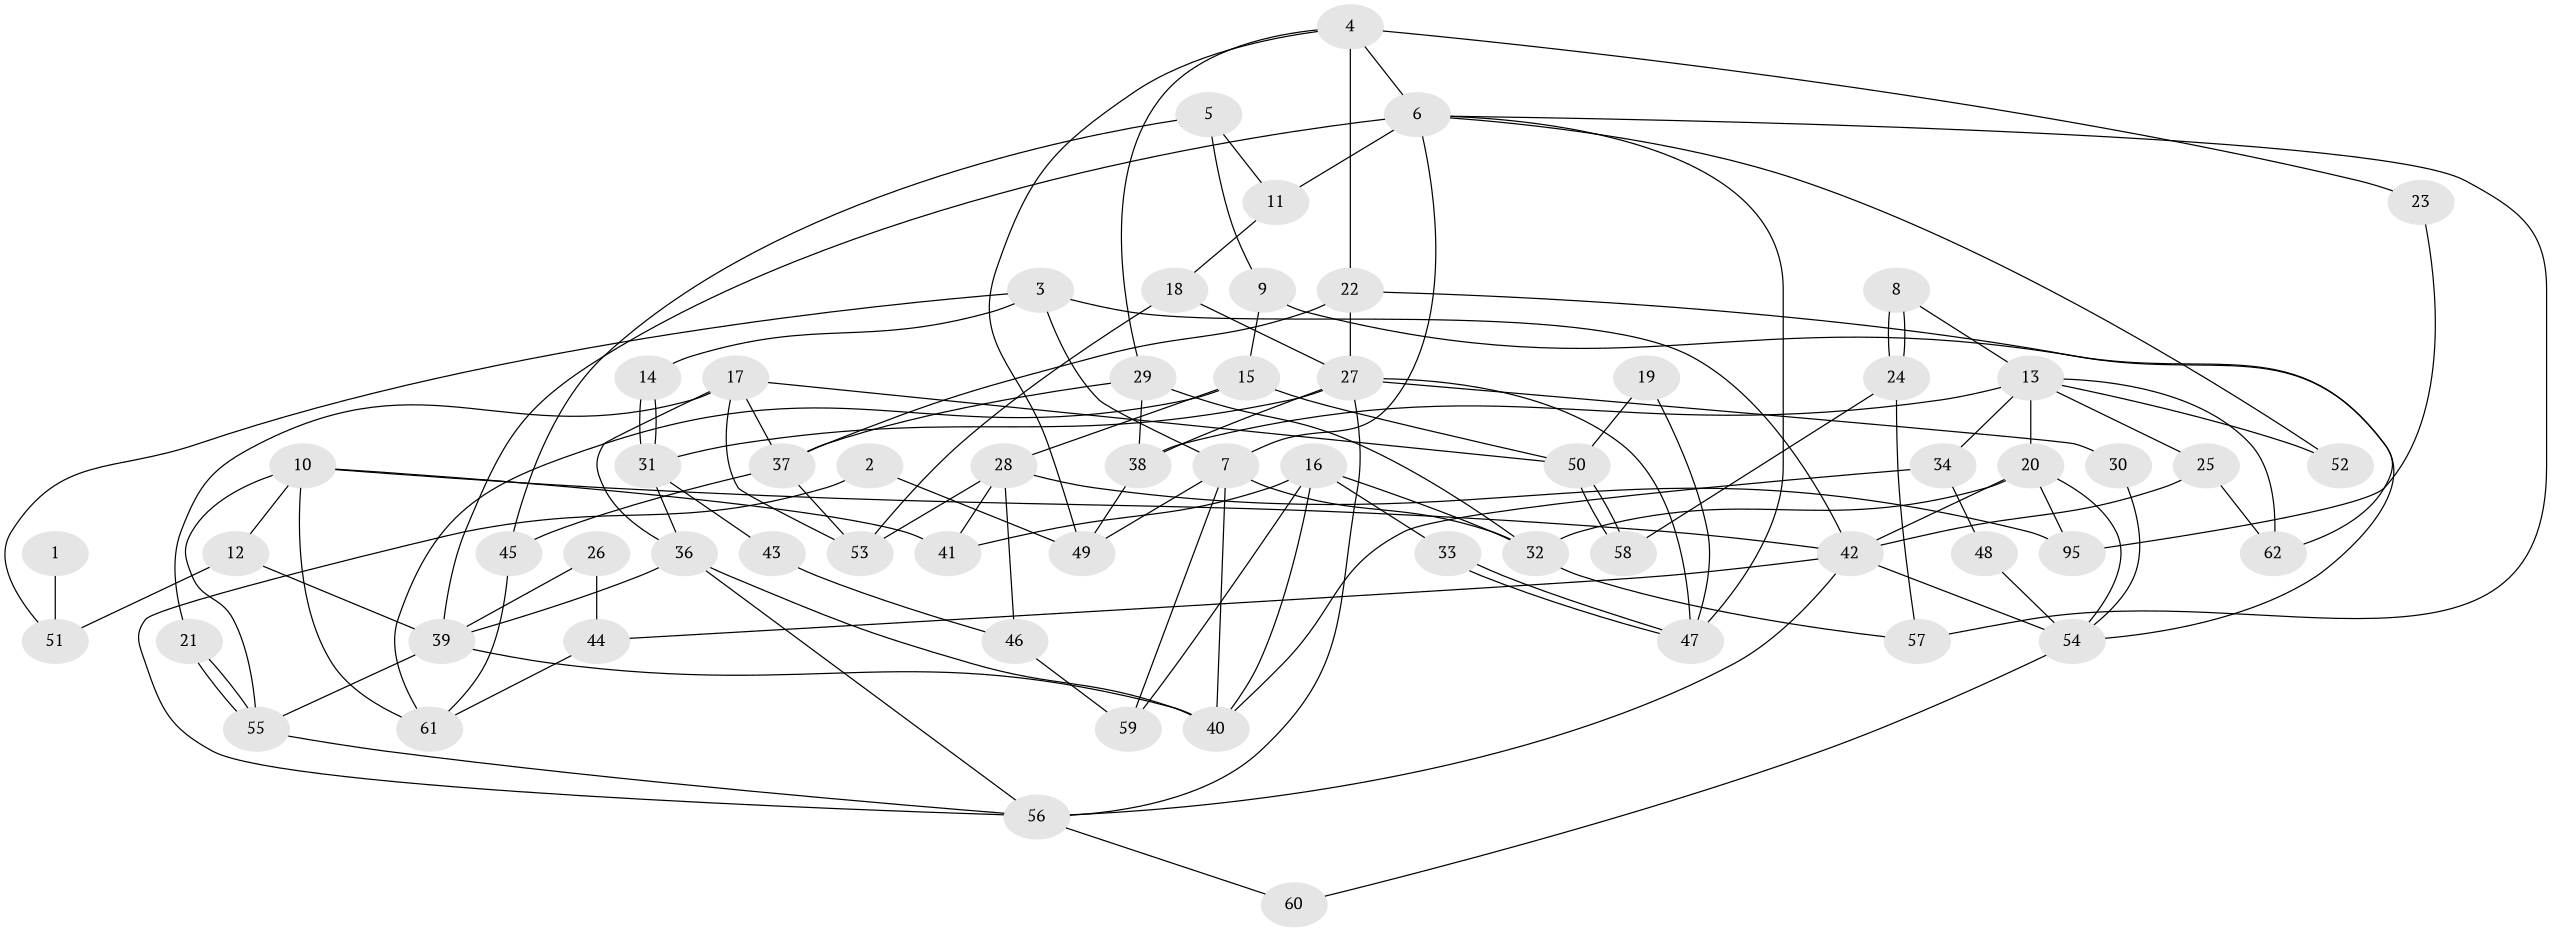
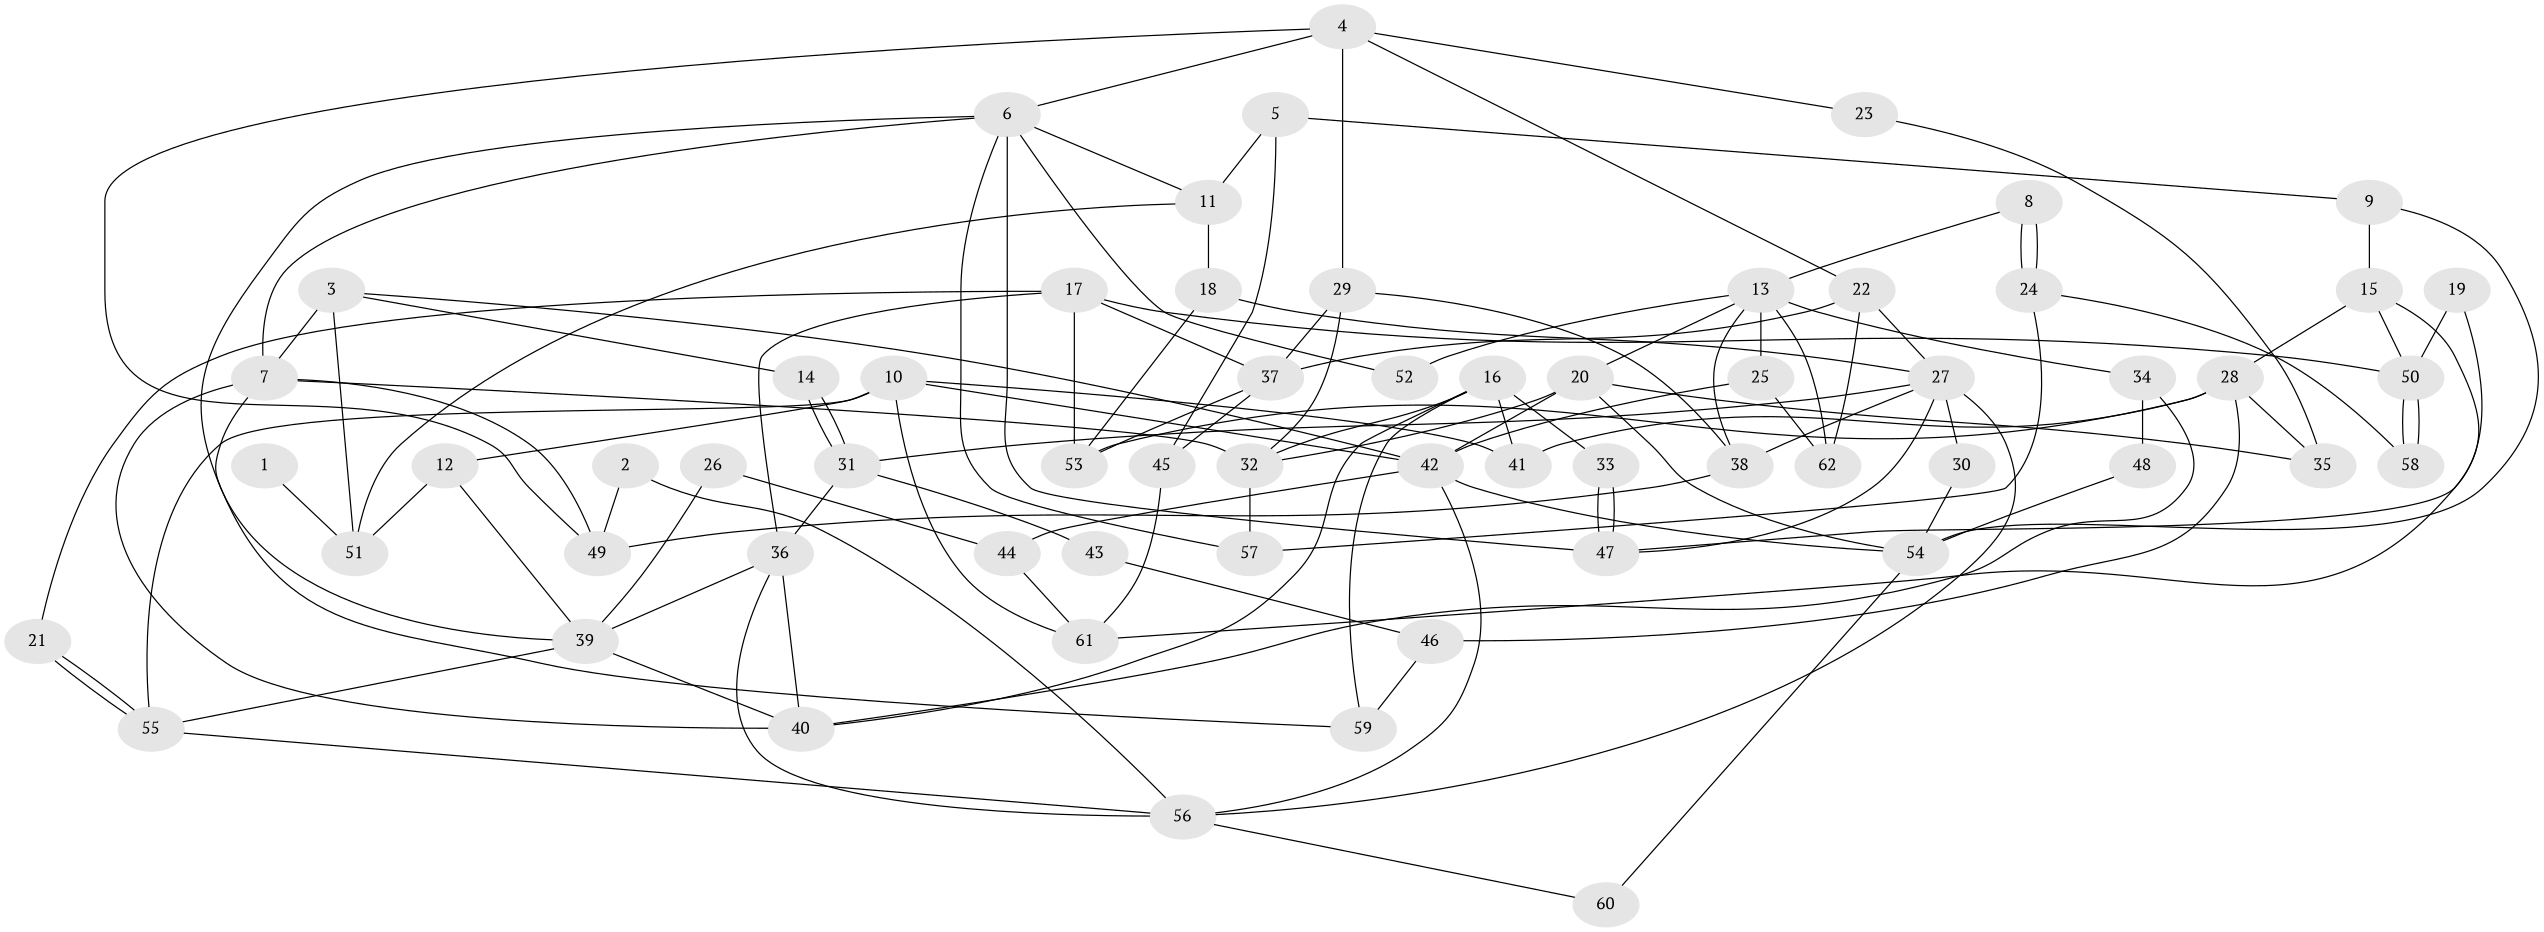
none -> (720, 275)
(2072, 554) -> (2323, 466)
